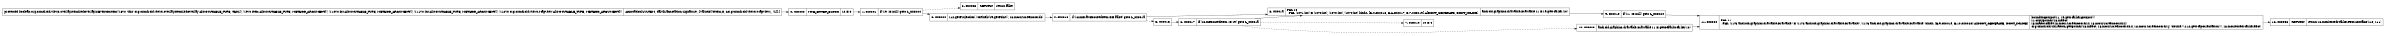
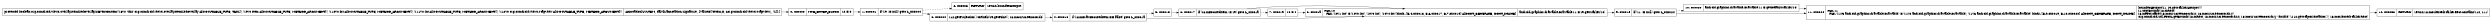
(1004, 6) -> (1004, 6)
none -> (1301, 13)
(1408, 33) -> (1679, 11)
